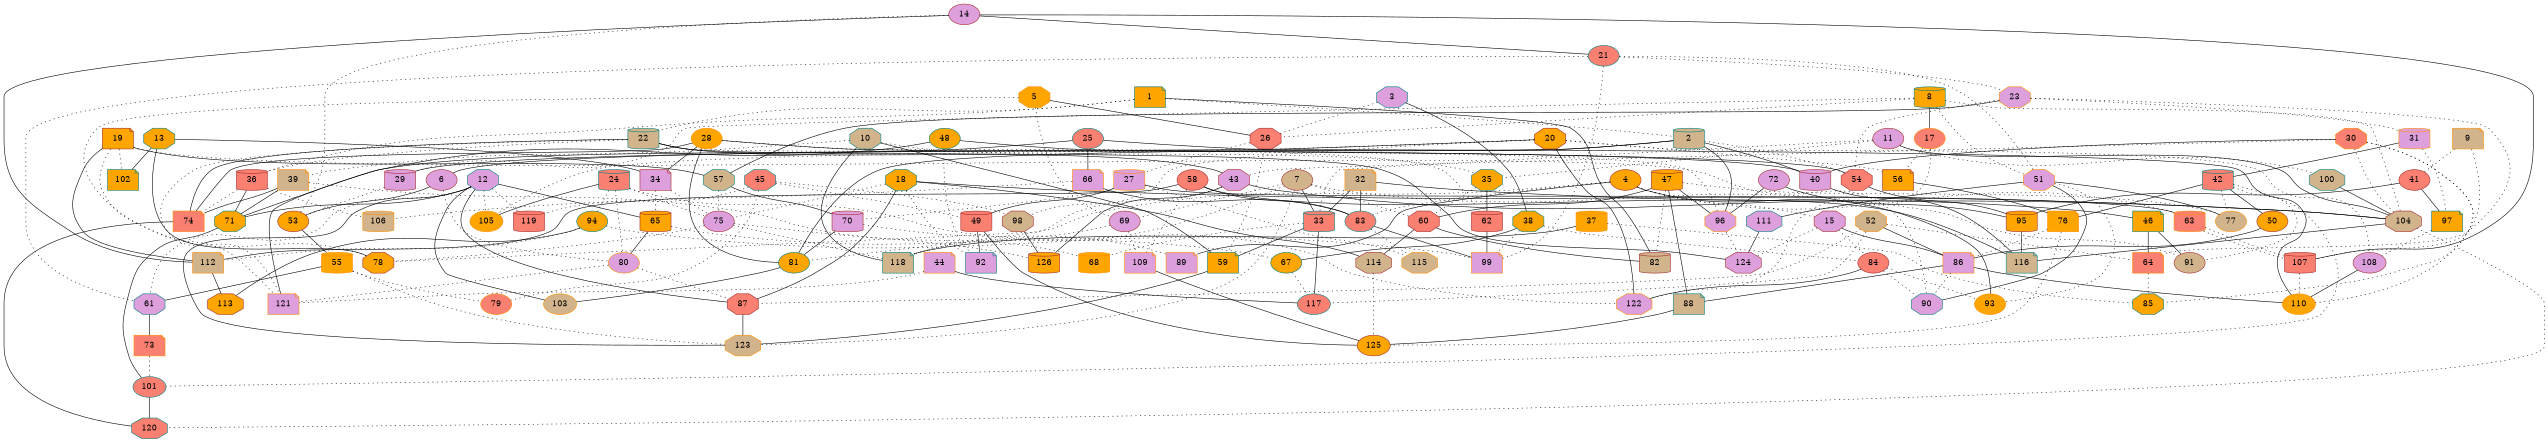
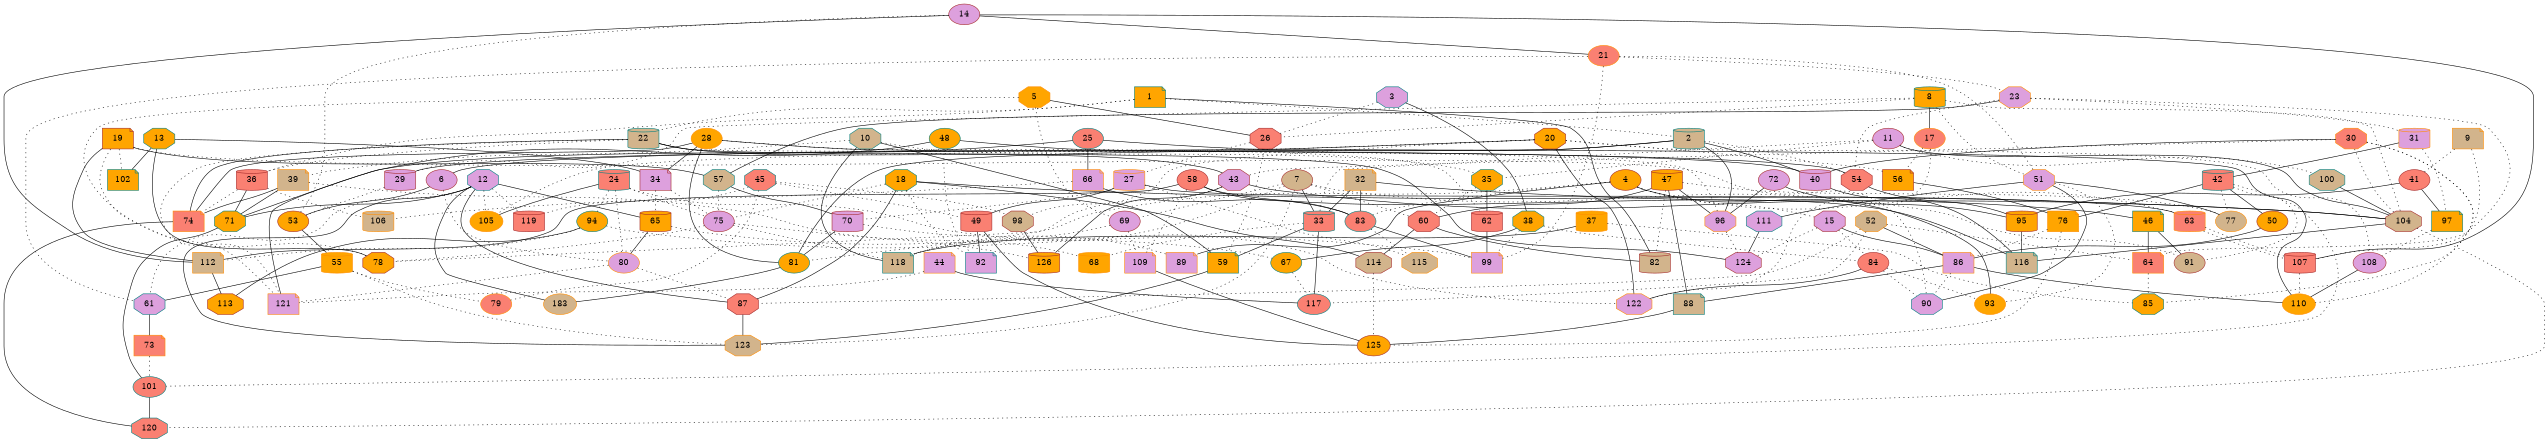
(1604, 56) -> (1604, 56)
(560, 304) -> (560, 304)
